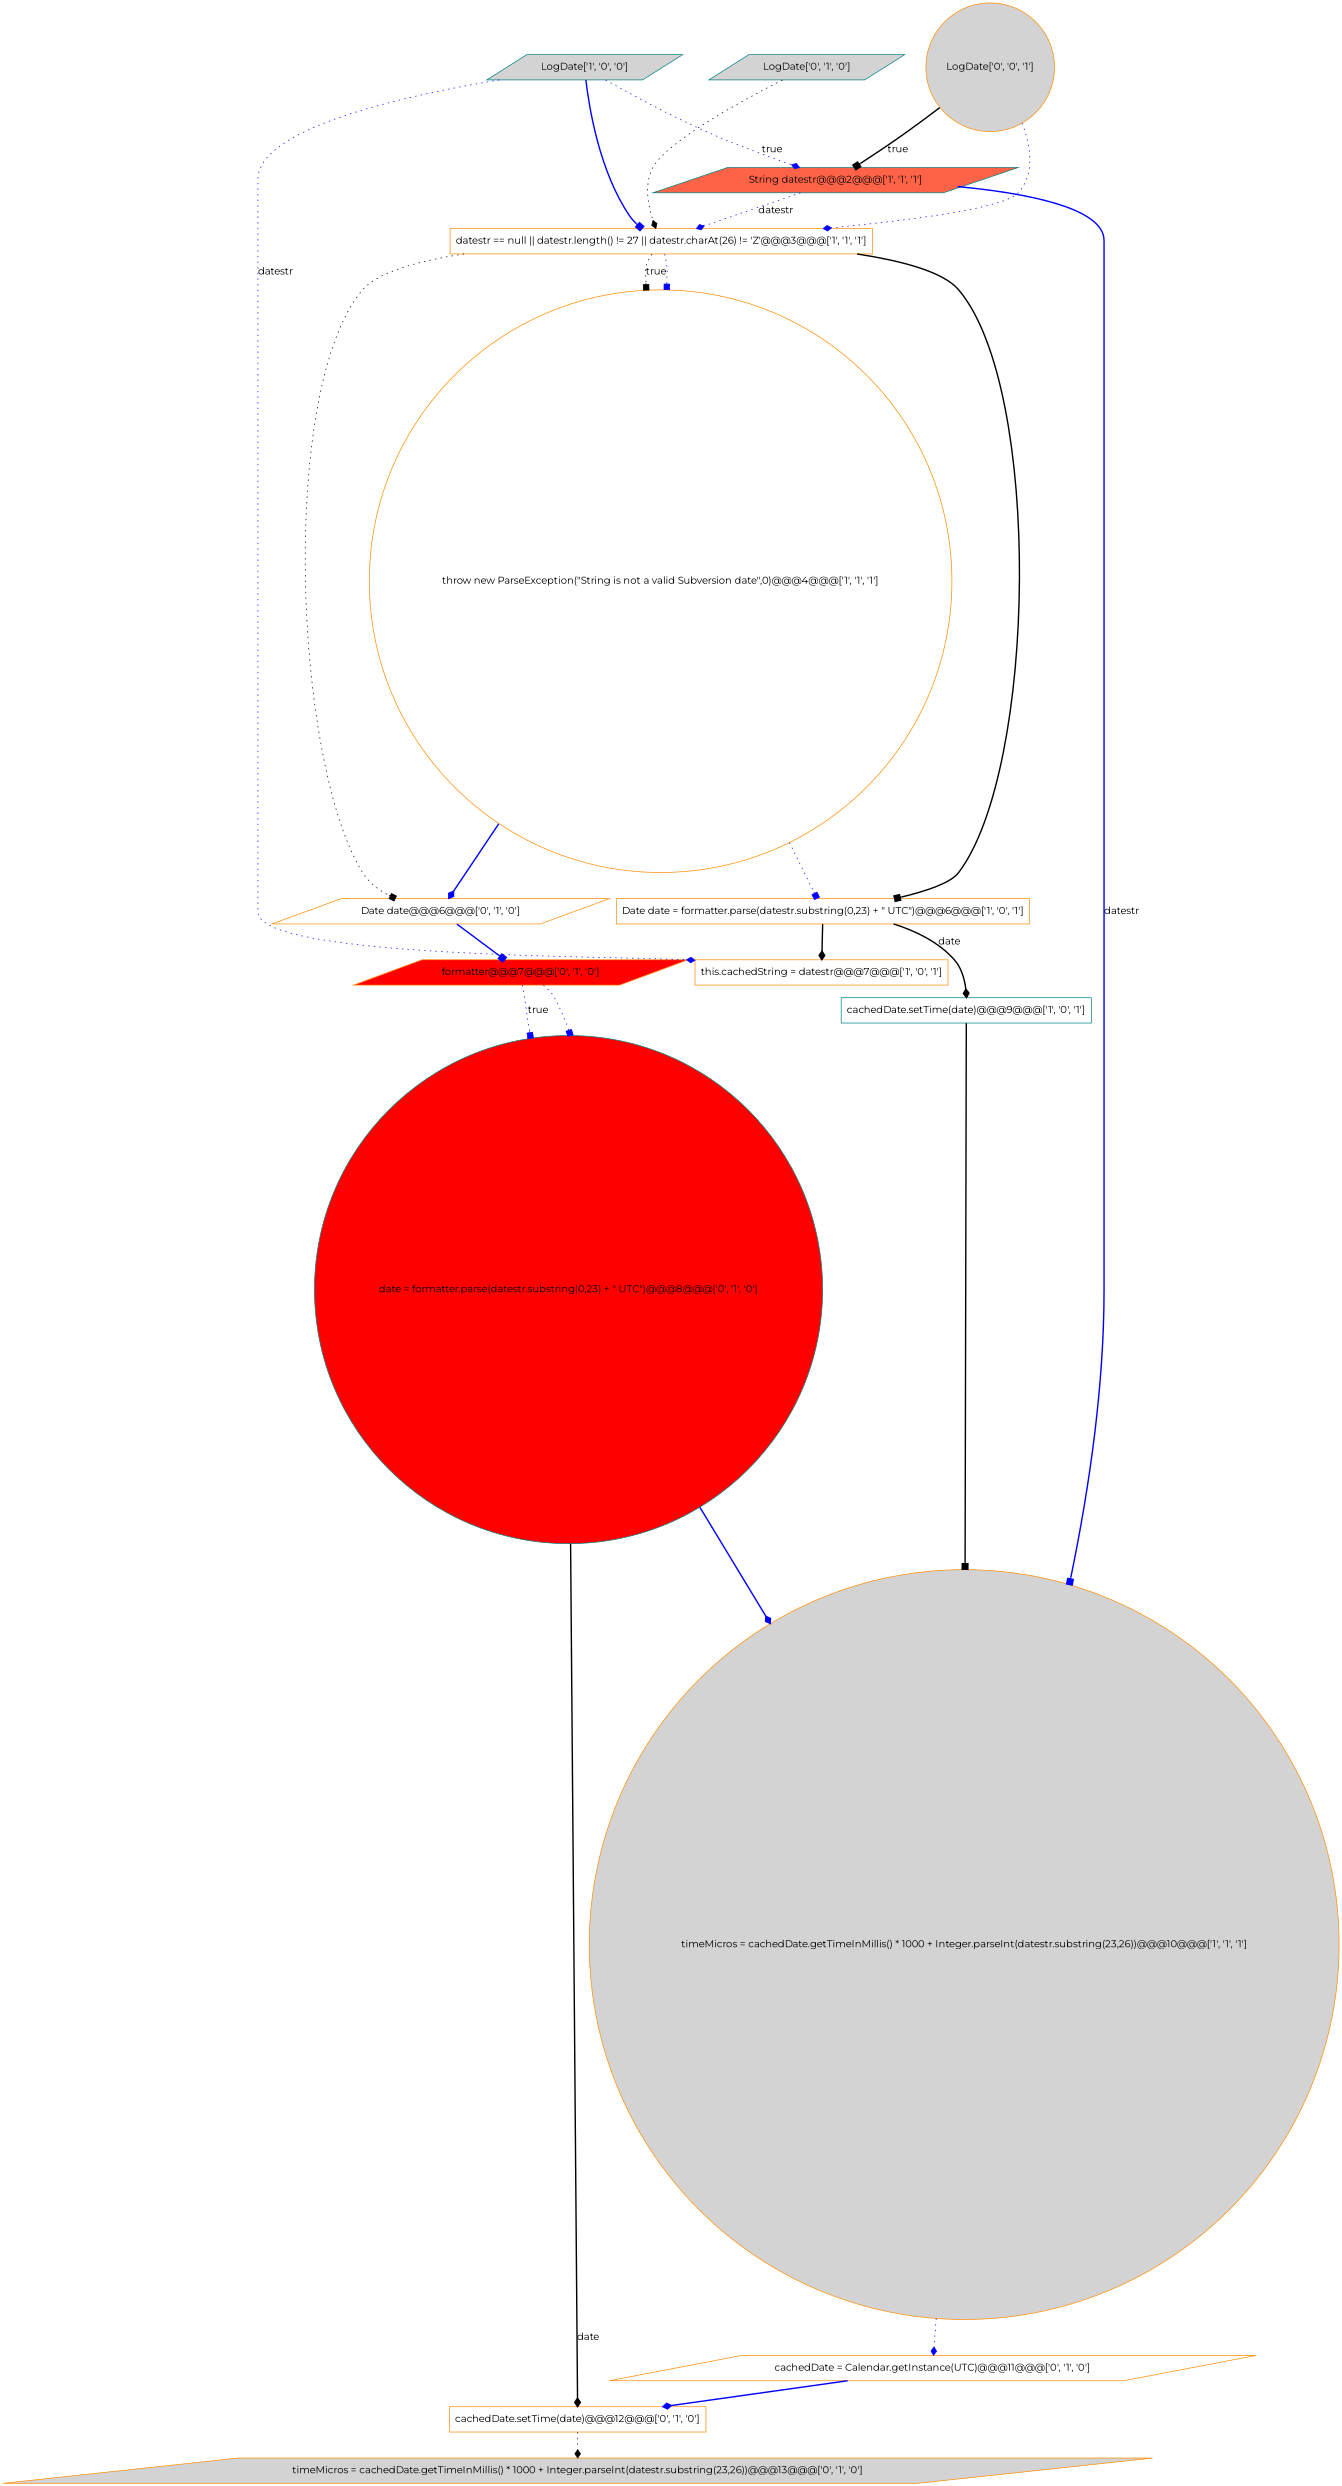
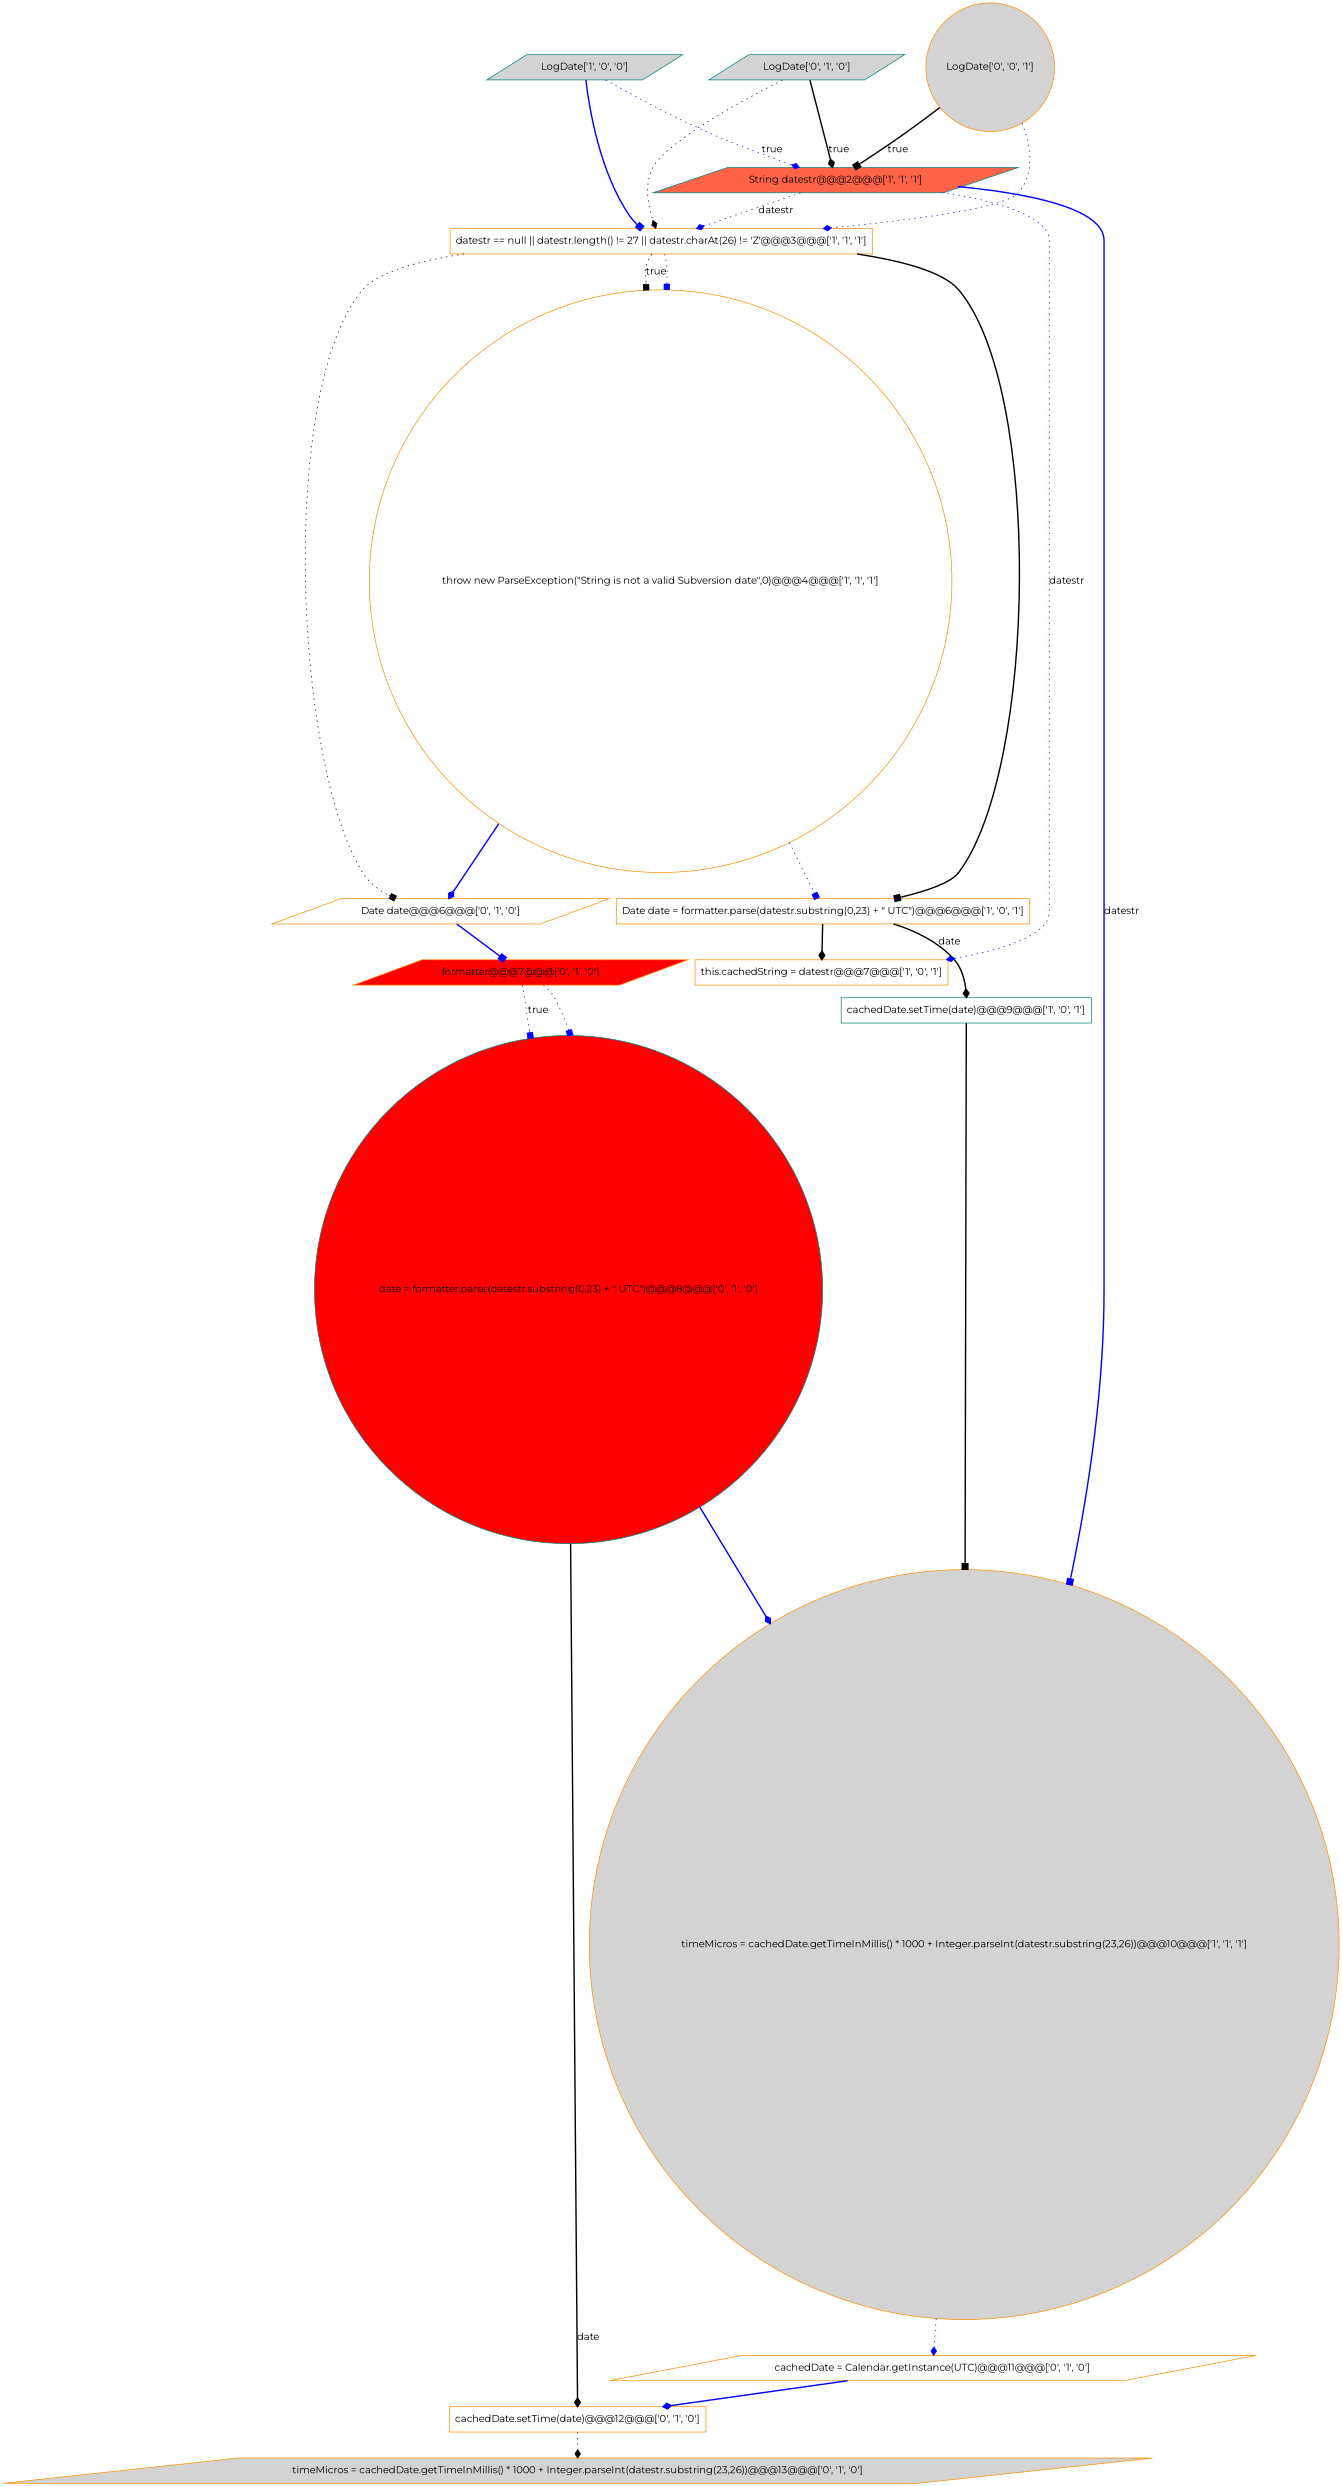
none -> (820, 120)
(258, 629) -> (1049, 570)
